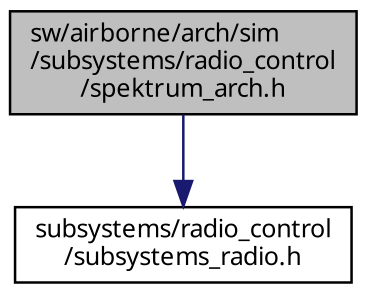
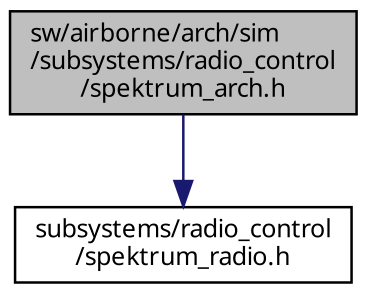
(183, 245) -> (183, 245)
